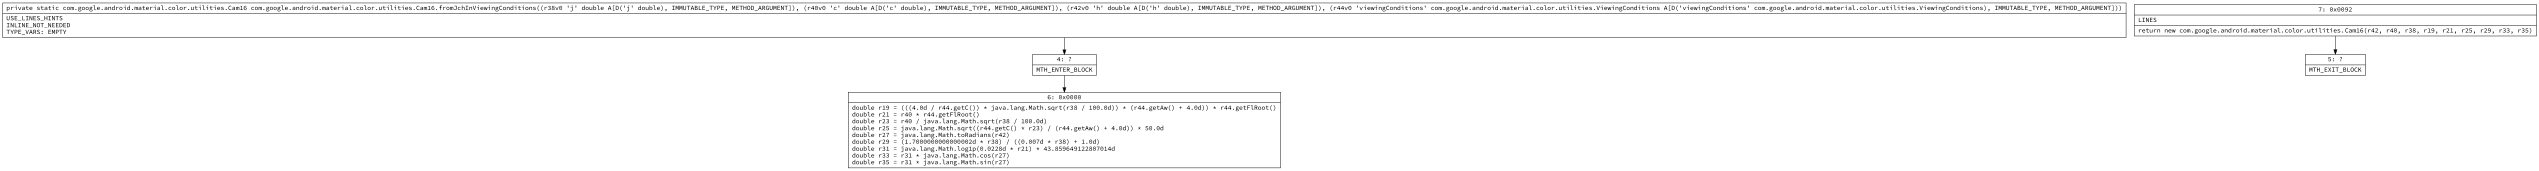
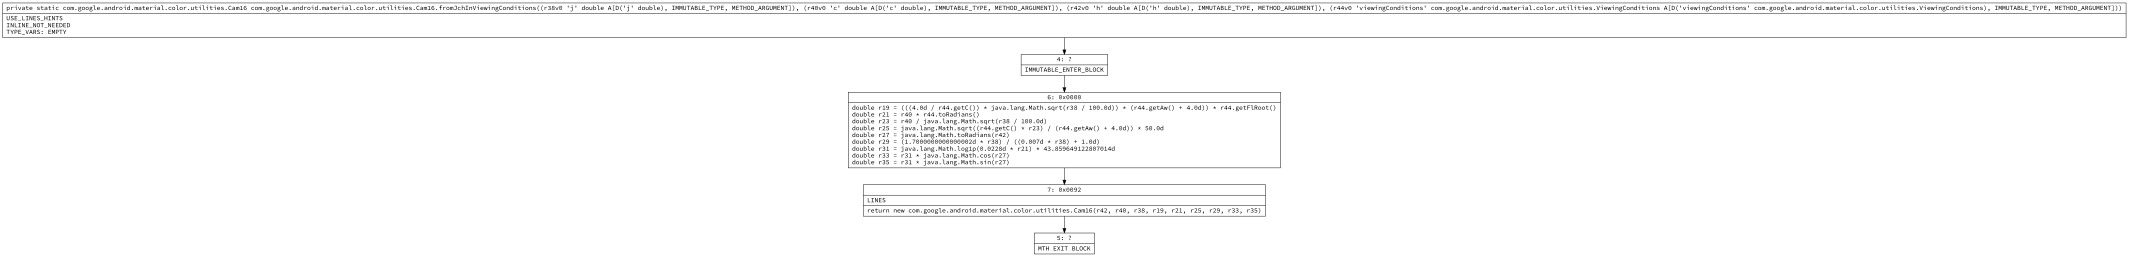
(1064, 70) -> (1064, 70)
(916, 115) -> (916, 115)
none -> (1064, 174)
